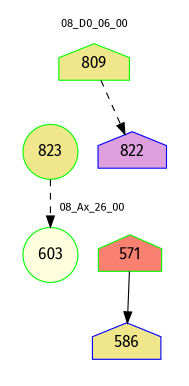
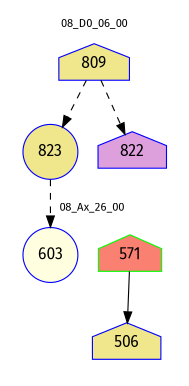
(94, 64) -> (94, 64)
none -> (77, 99)
(50, 152) -> (50, 152)
(50, 255) -> (50, 255)
(127, 343) -> (127, 343)
